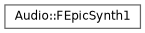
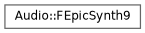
(73, 17) -> (73, 17)
